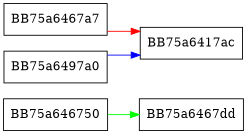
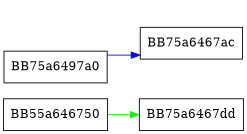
(56, 19) -> none
(191, 43) -> (191, 43)
(56, 115) -> (56, 115)
